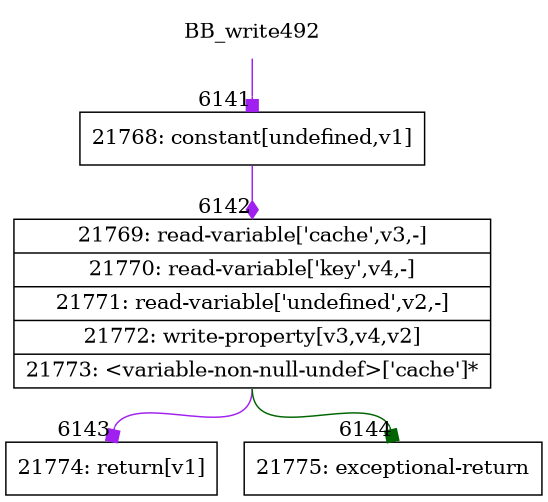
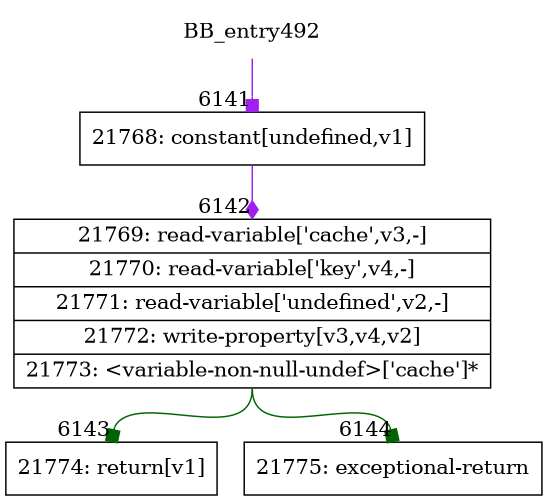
(252, 32) -> (252, 32)
(189, 416) -> (189, 416)
